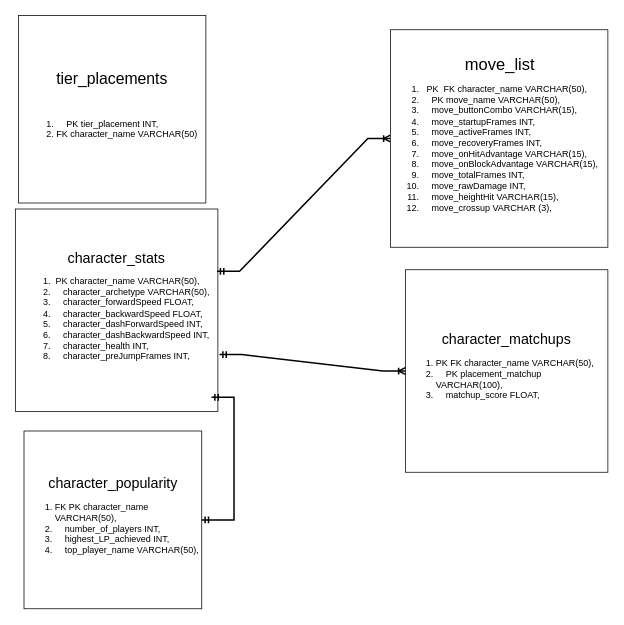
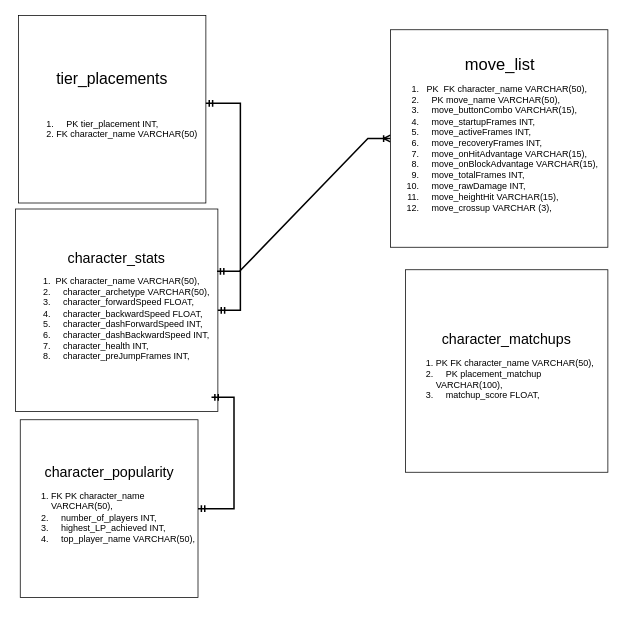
none -> (240, 201)
(312, 363) -> none
(113, 520) -> (109, 509)
